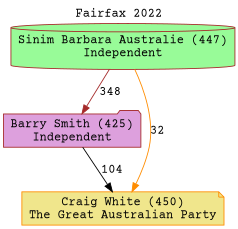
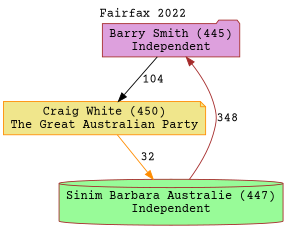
(151, 127) -> (133, 154)
(72, 131) -> (171, 40)
